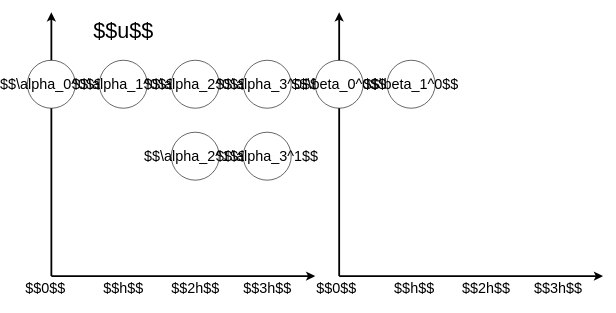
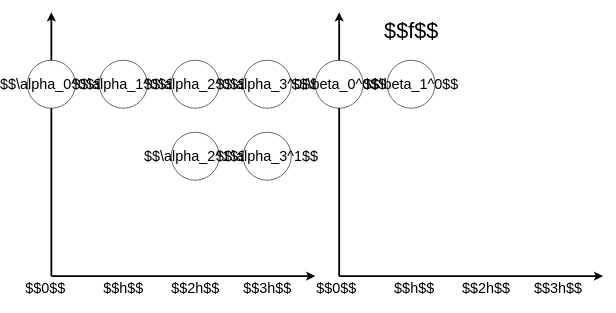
(123, 30) -> none
none -> (411, 30)
